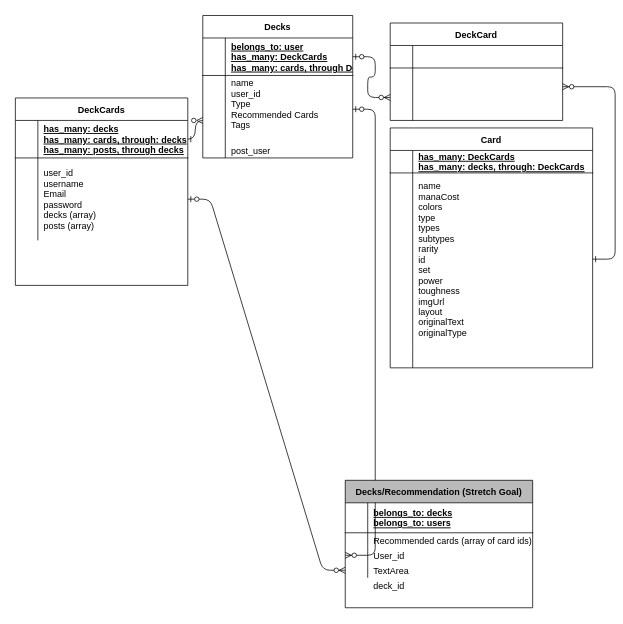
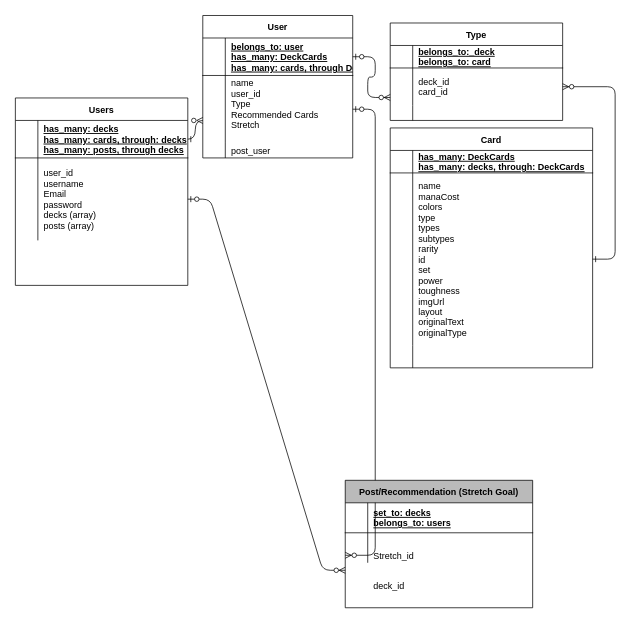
(278, 27) -> (278, 27)
(476, 35) -> (476, 35)
none -> (488, 57)
(241, 83) -> (241, 83)
none -> (488, 87)
(101, 110) -> (101, 110)
(439, 492) -> (439, 492)
(413, 513) -> (404, 513)
(450, 540) -> none
(390, 556) -> (398, 556)
(450, 570) -> none
